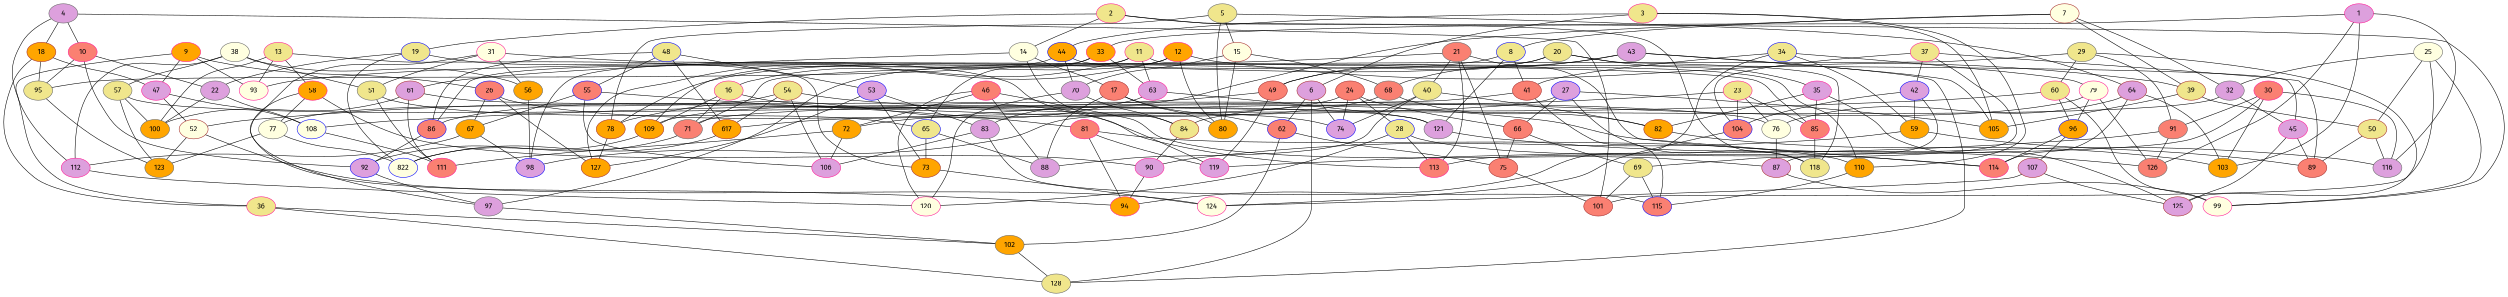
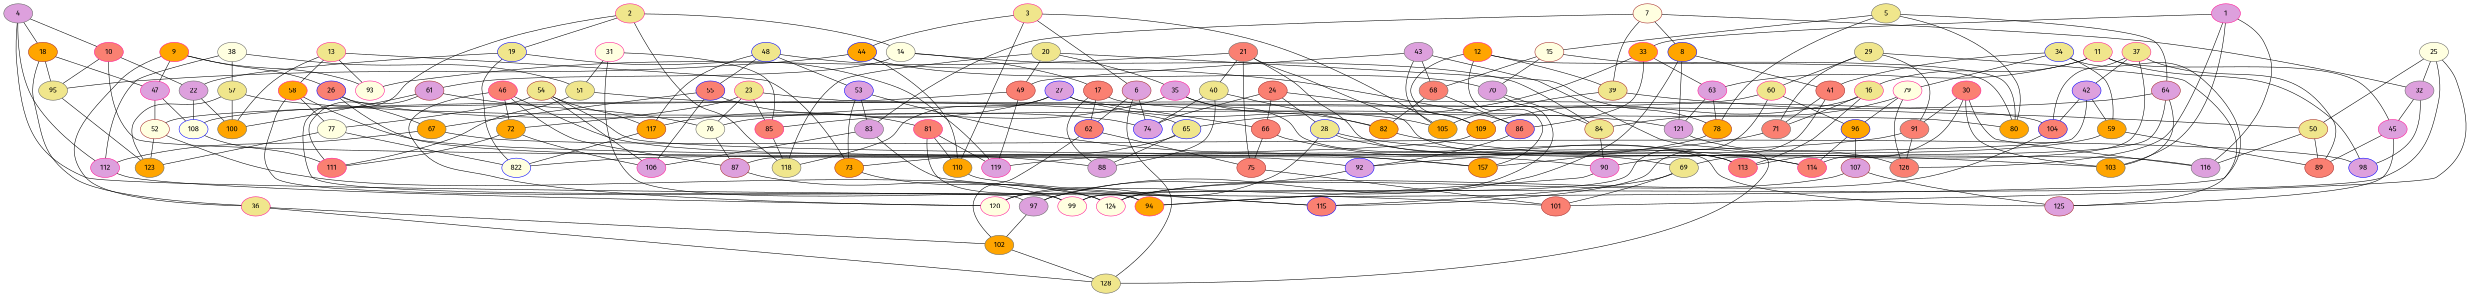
(1511, 52) -> (1682, 52)
(528, 91) -> none
(727, 129) -> (651, 129)
(596, 168) -> (1483, 168)
